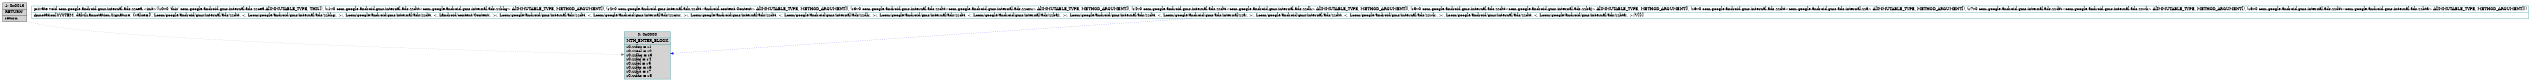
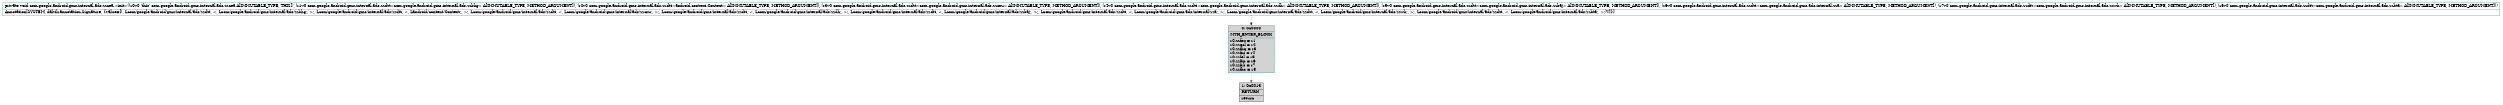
(324, 45) -> (1251, 76)
